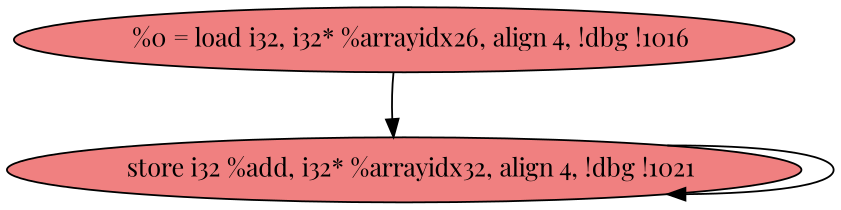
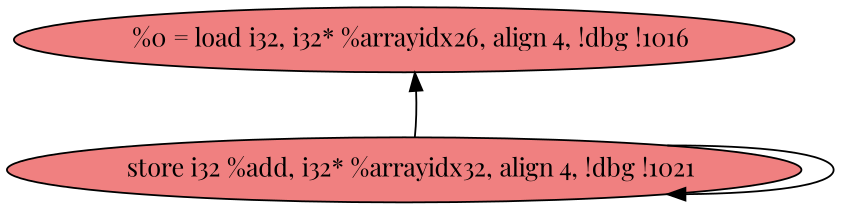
(392, 96) -> (416, 114)
